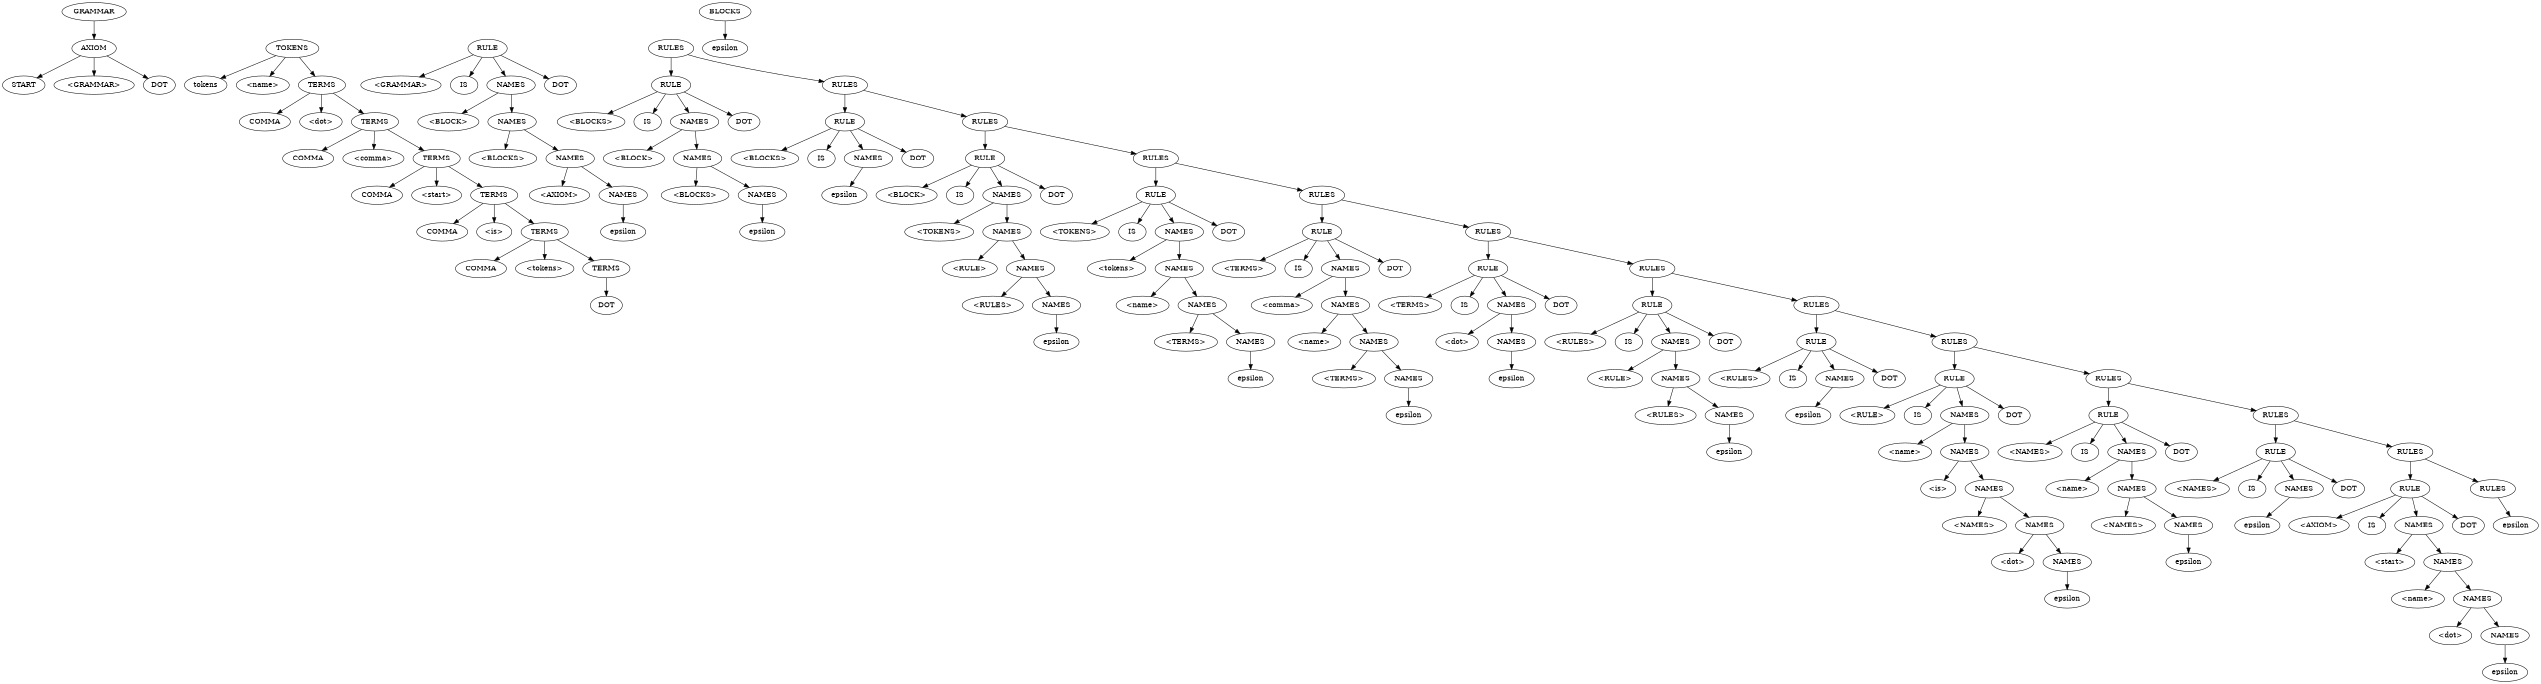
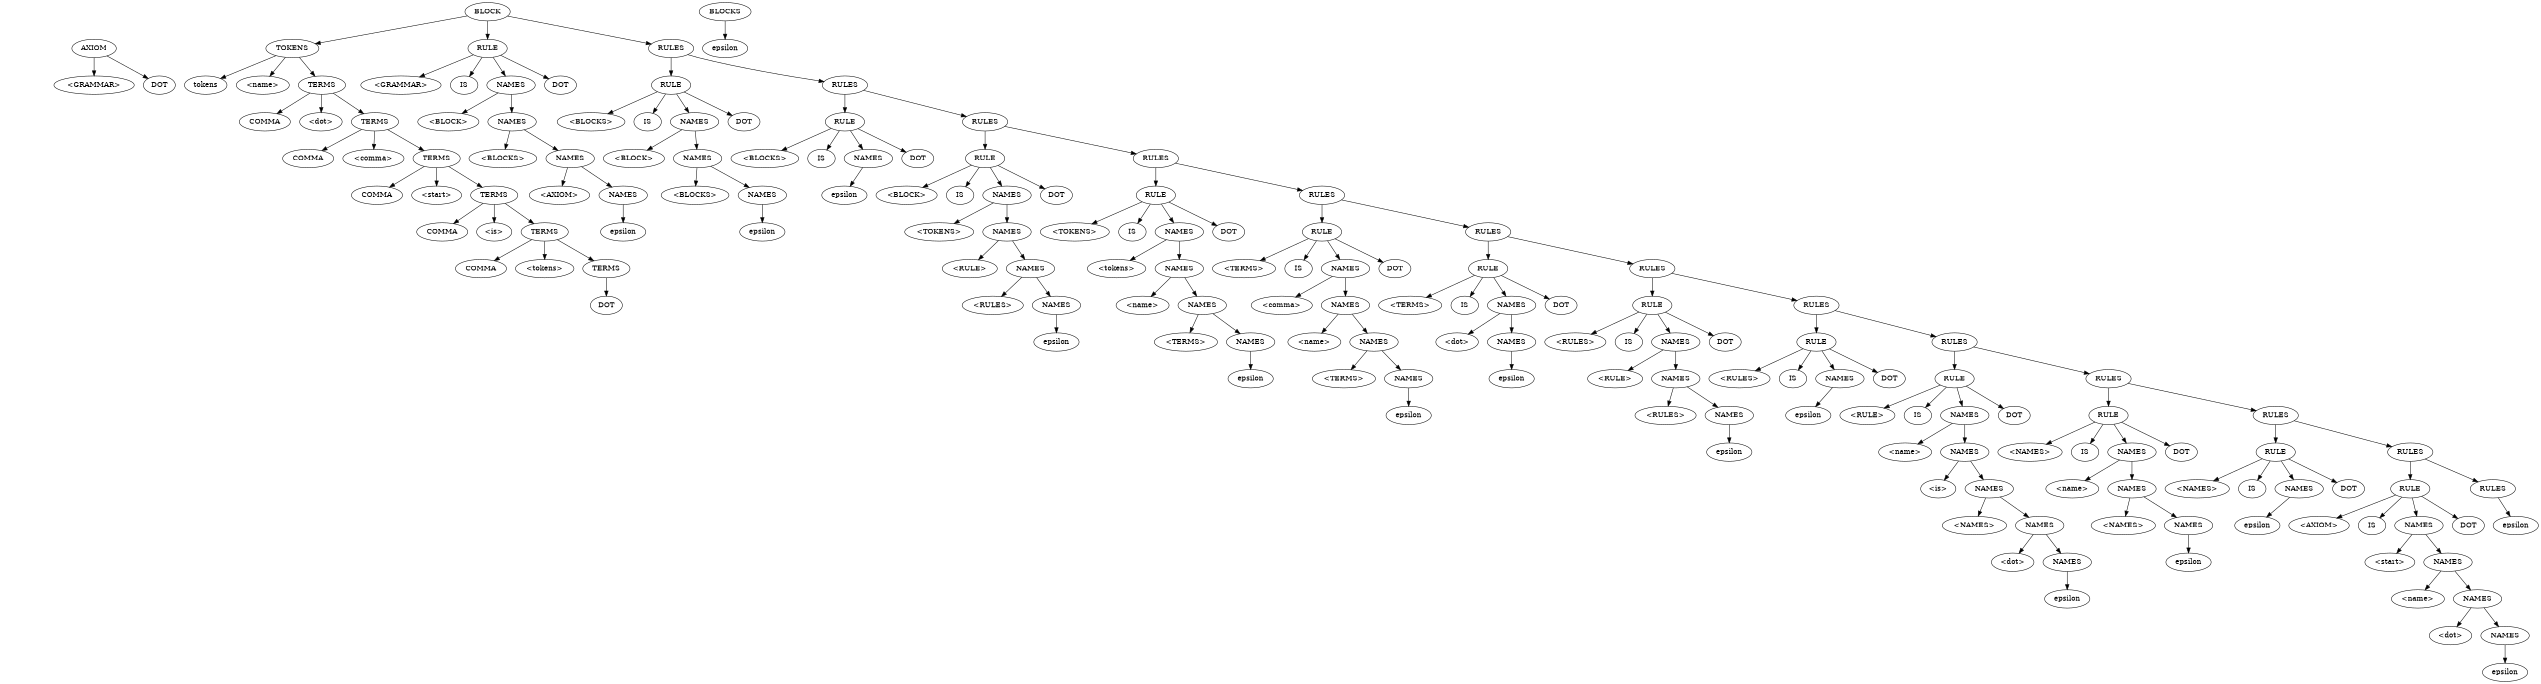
(94, 12) -> none
none -> (488, 12)
(24, 85) -> none
